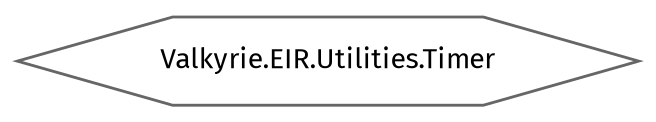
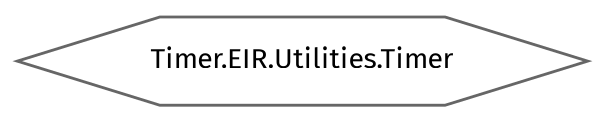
(328, 61) -> (302, 61)
